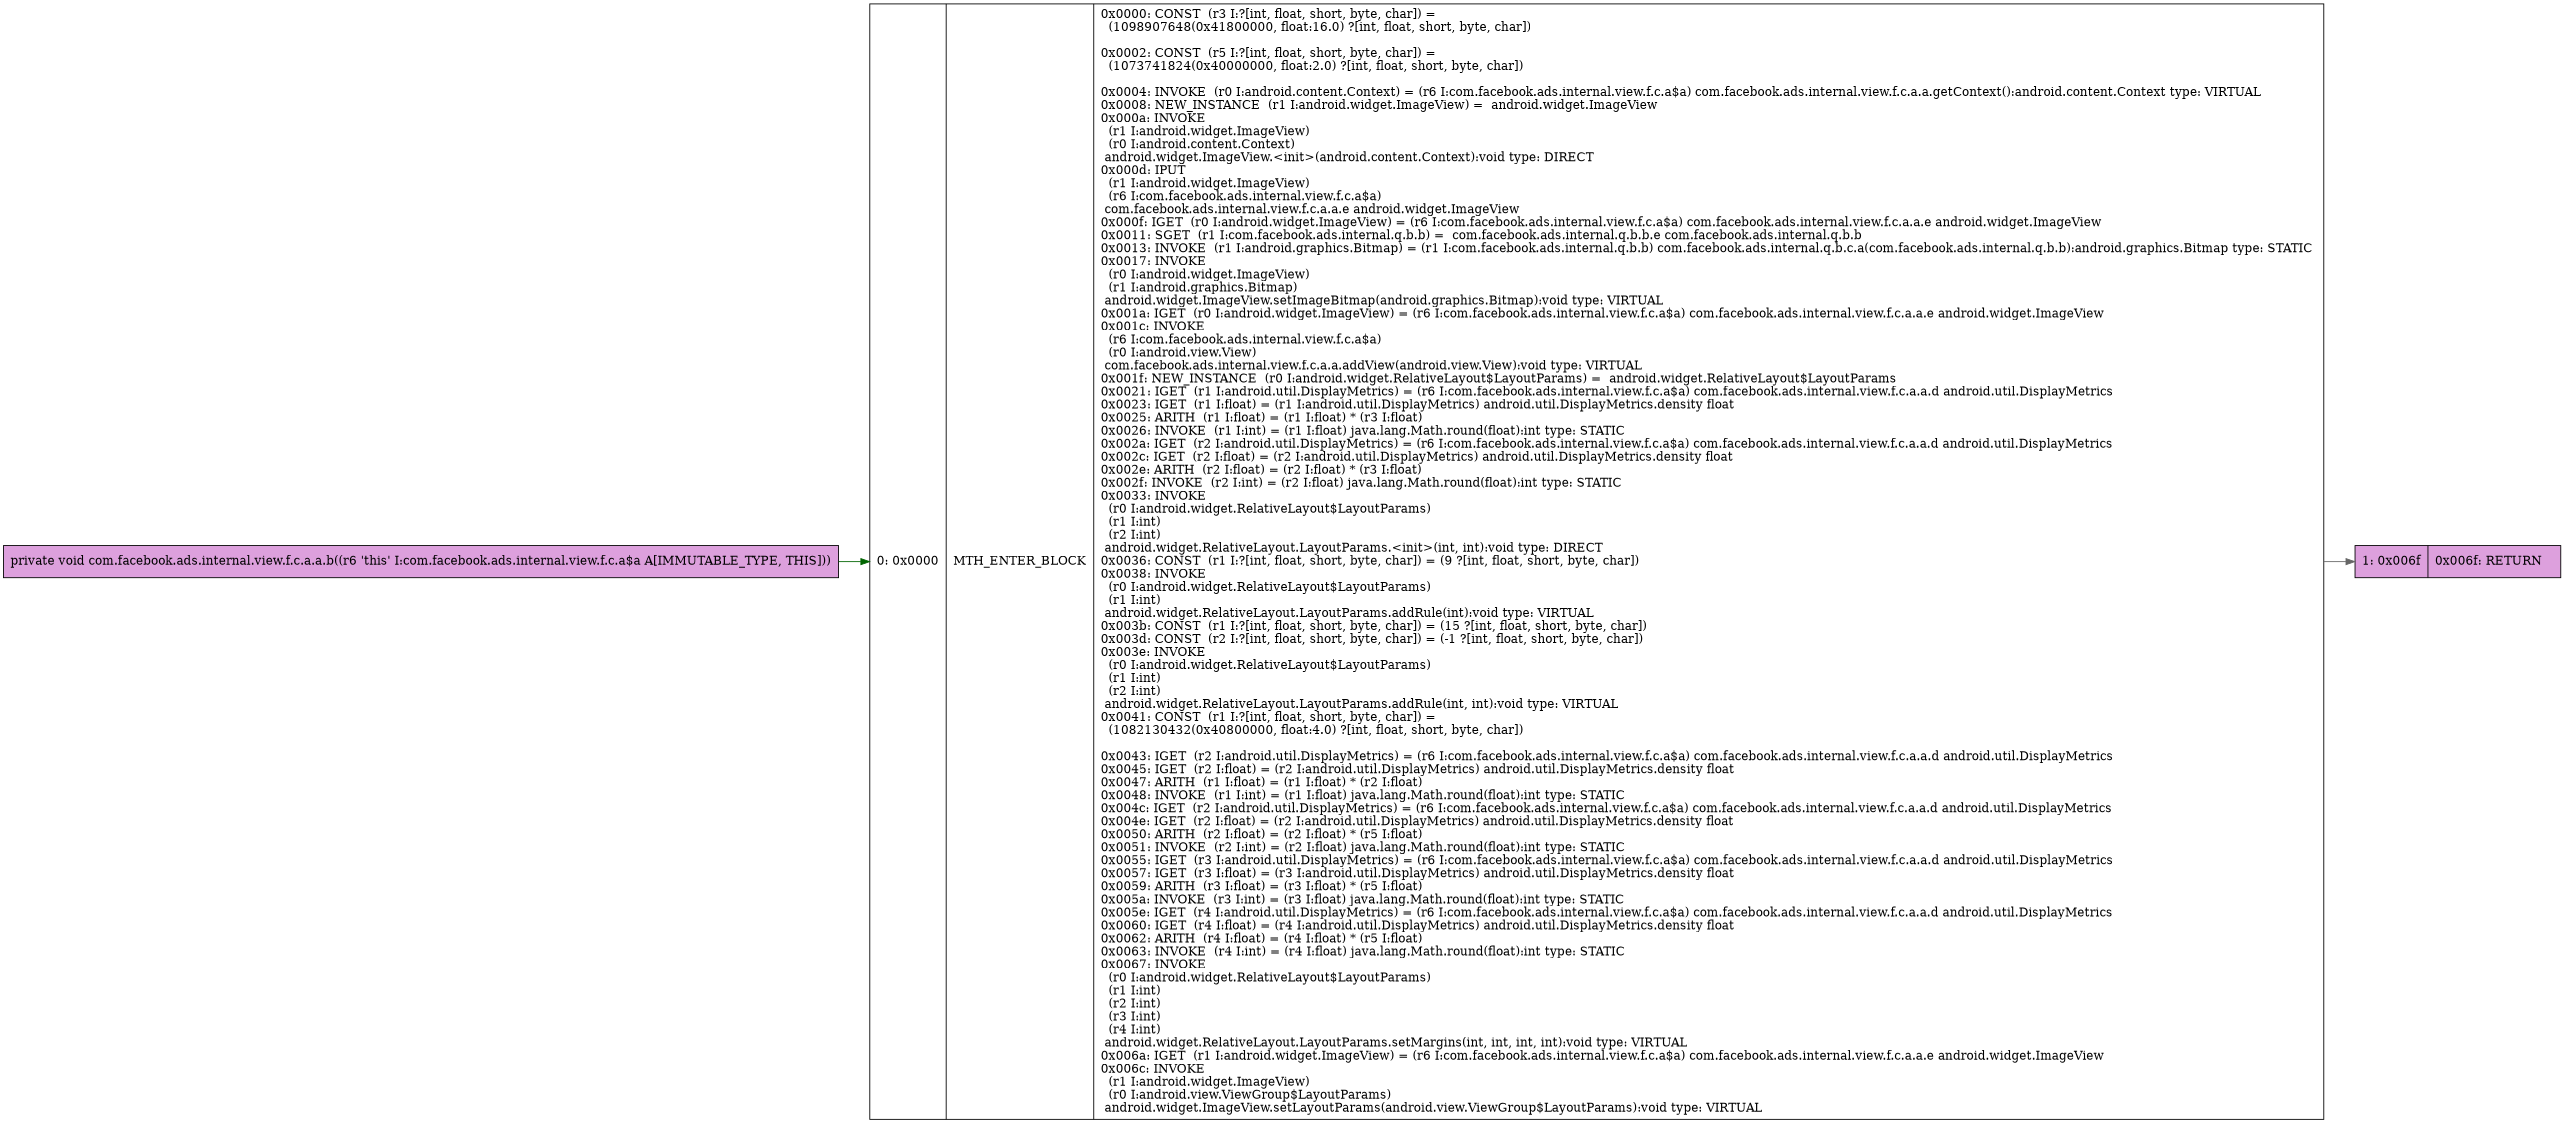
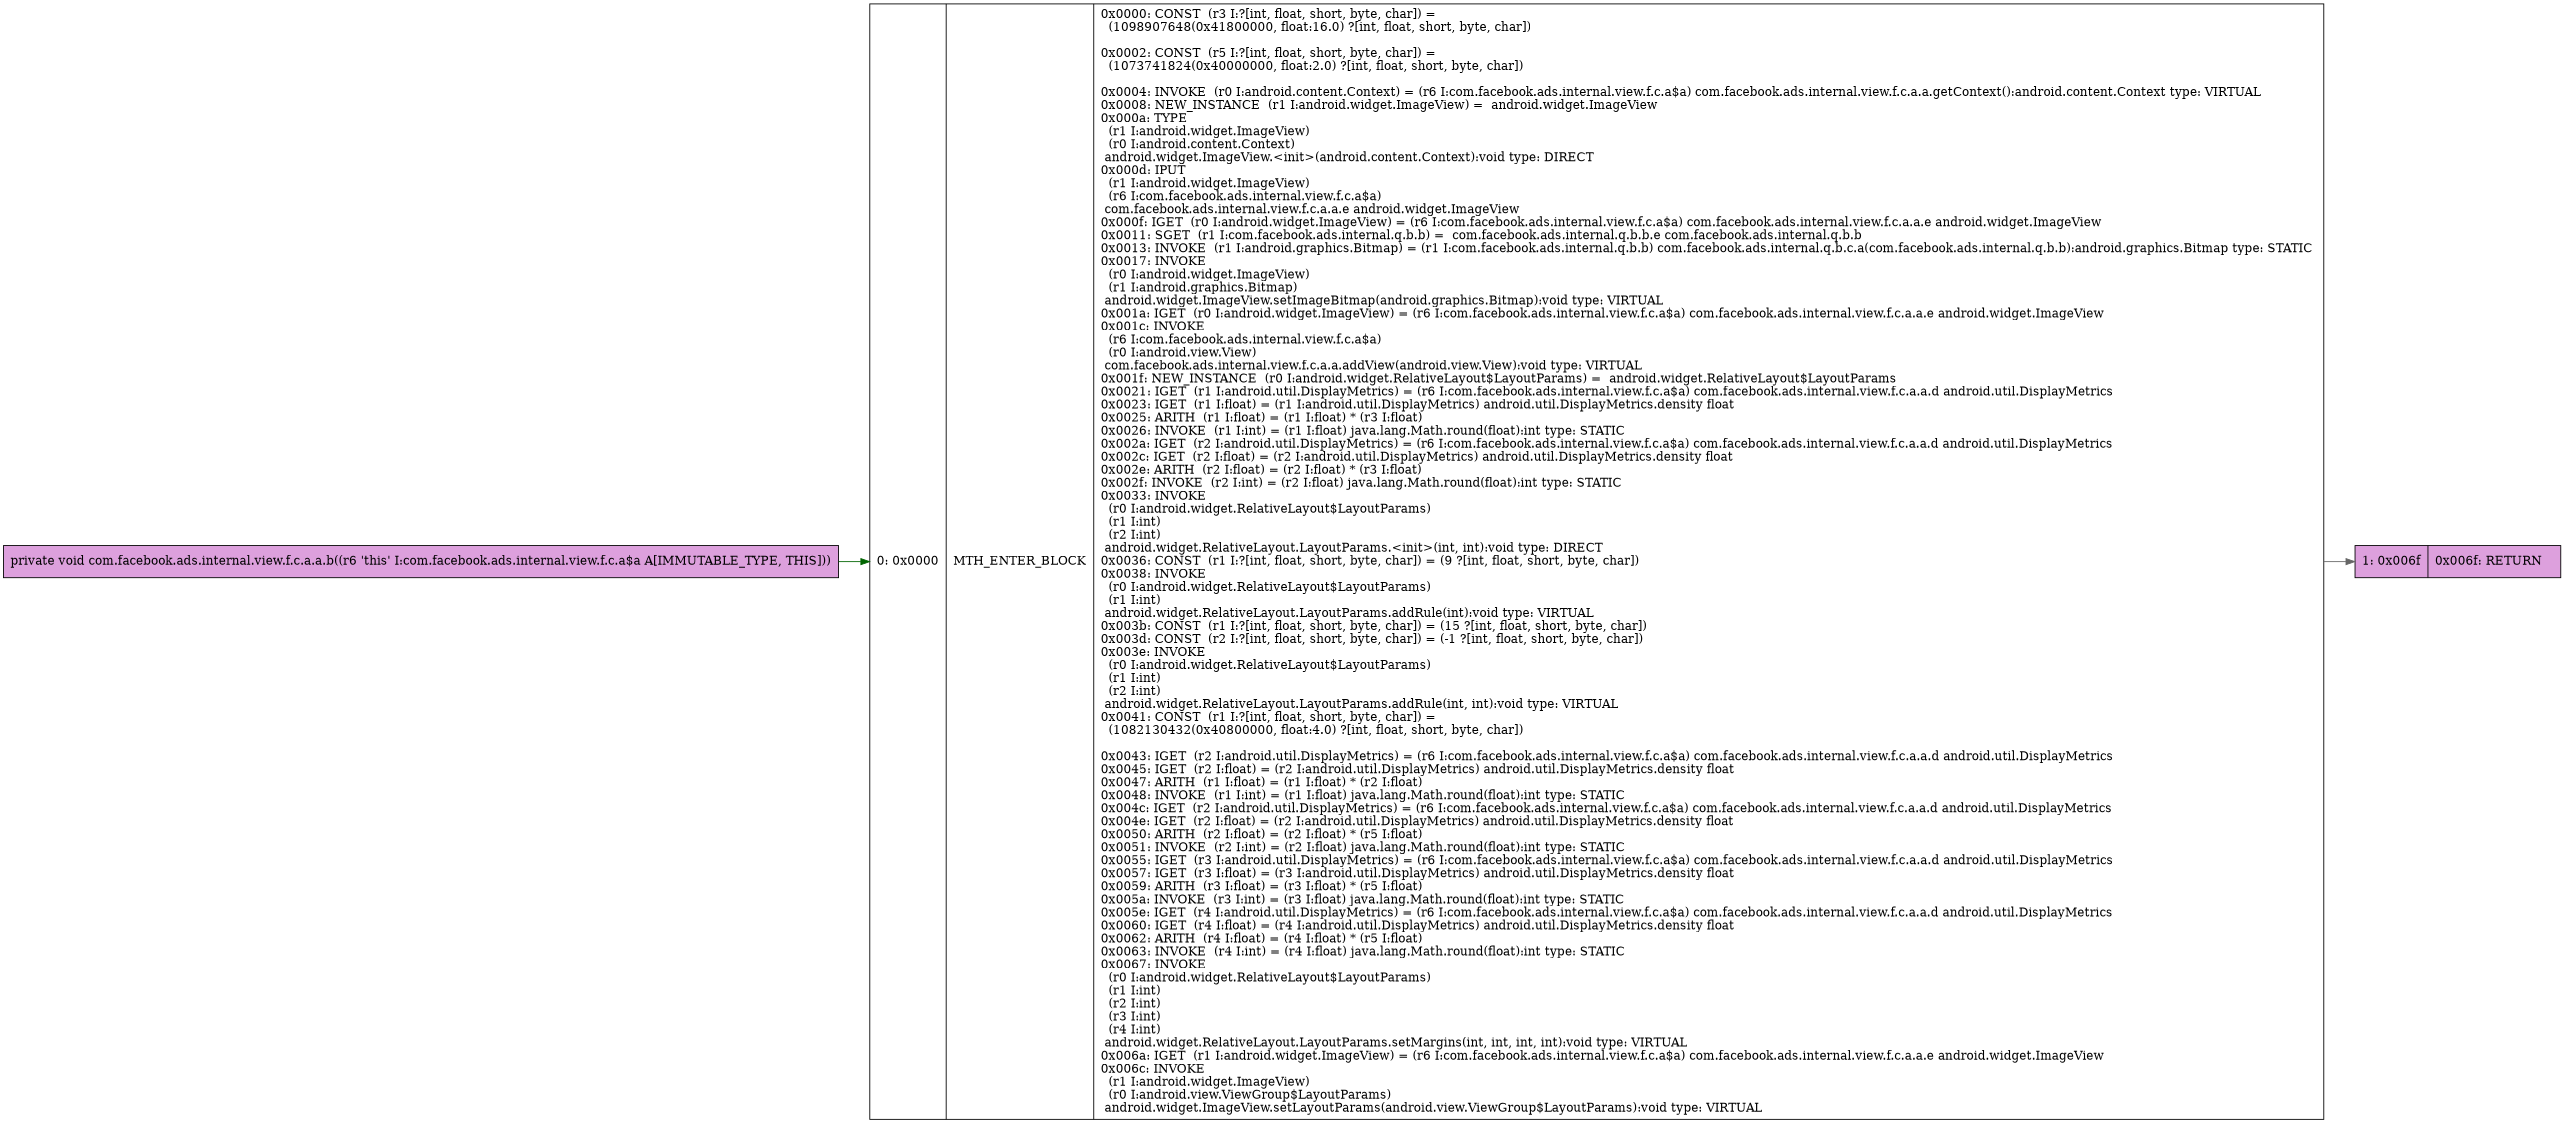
(1157, 118) -> (1148, 118)
